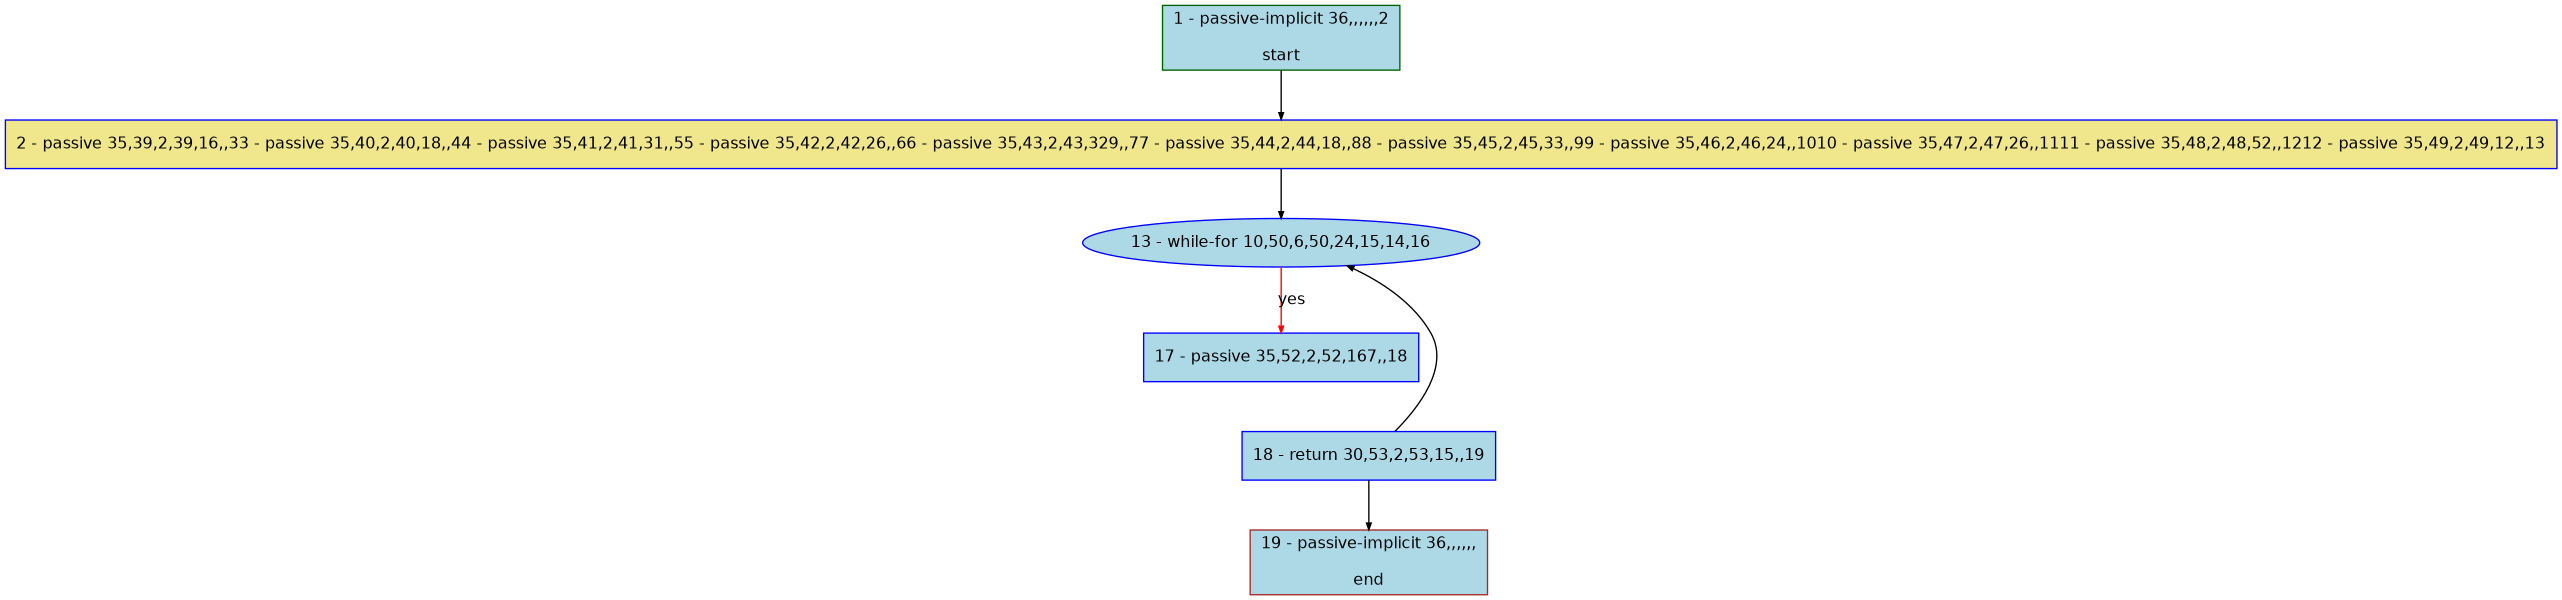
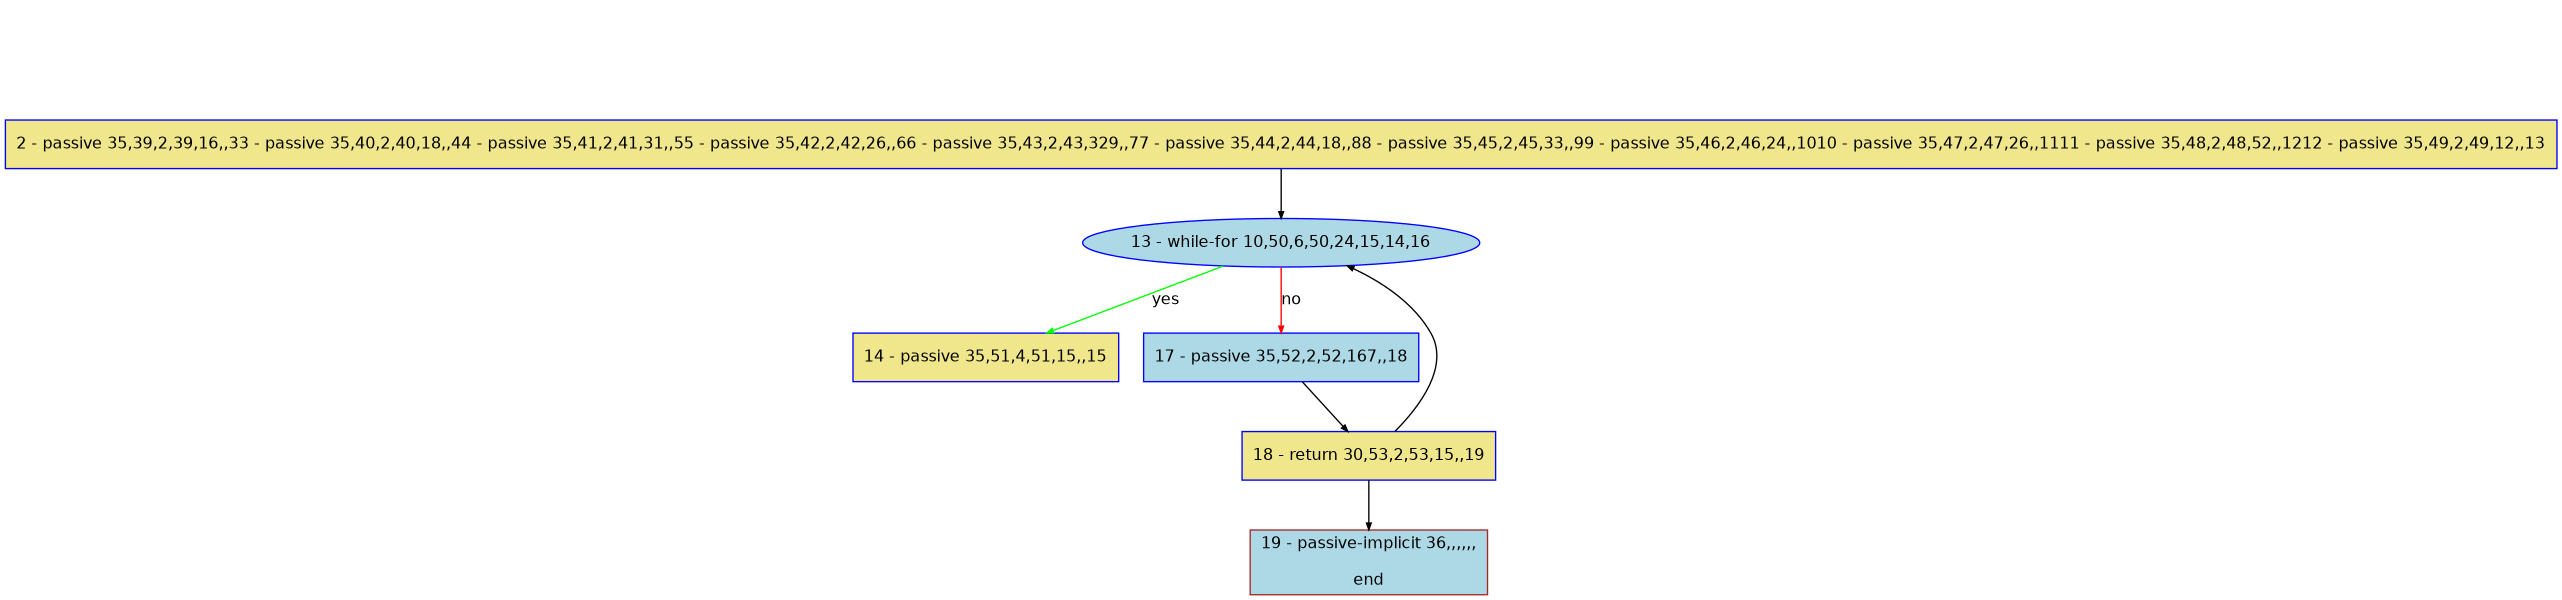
(1281, 38) -> none
(1292, 300) -> (1292, 300)
none -> (986, 357)
none -> (1323, 404)
(1369, 456) -> (1369, 456)
